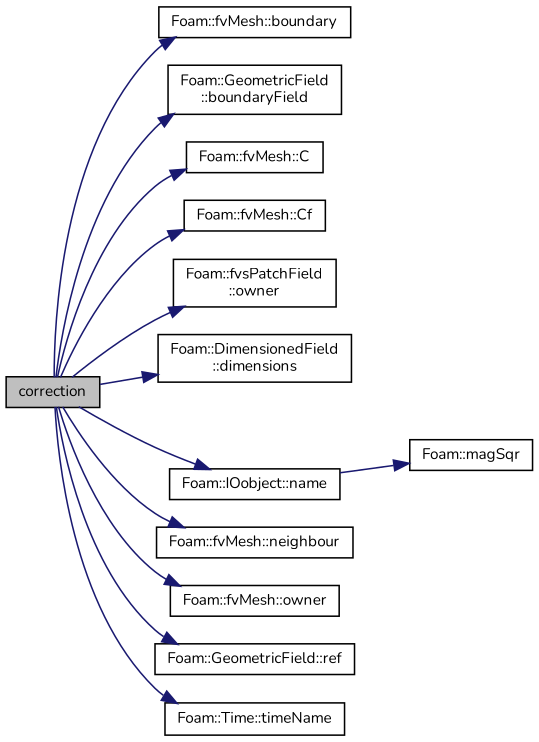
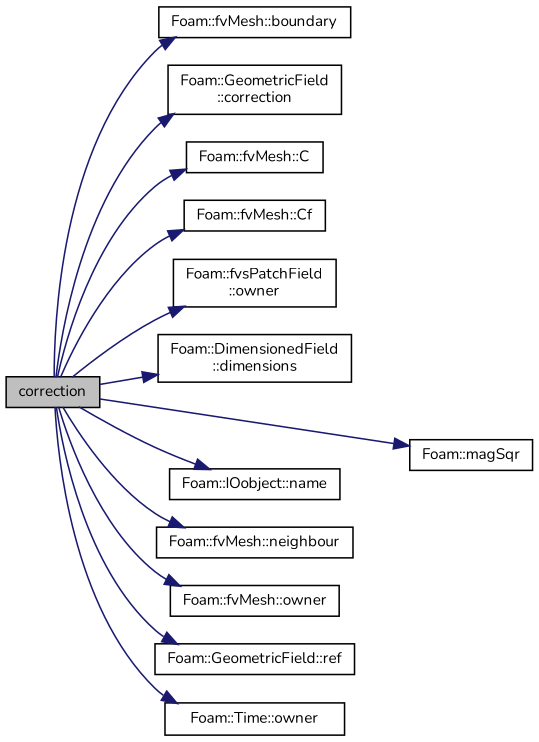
(255, 90) -> (255, 90)
(367, 469) -> (247, 421)
(255, 719) -> (255, 719)
